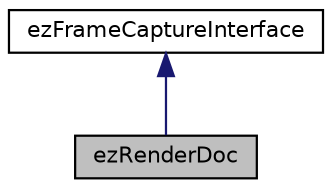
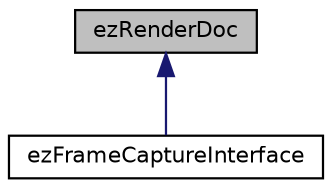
(166, 106) -> (166, 106)
